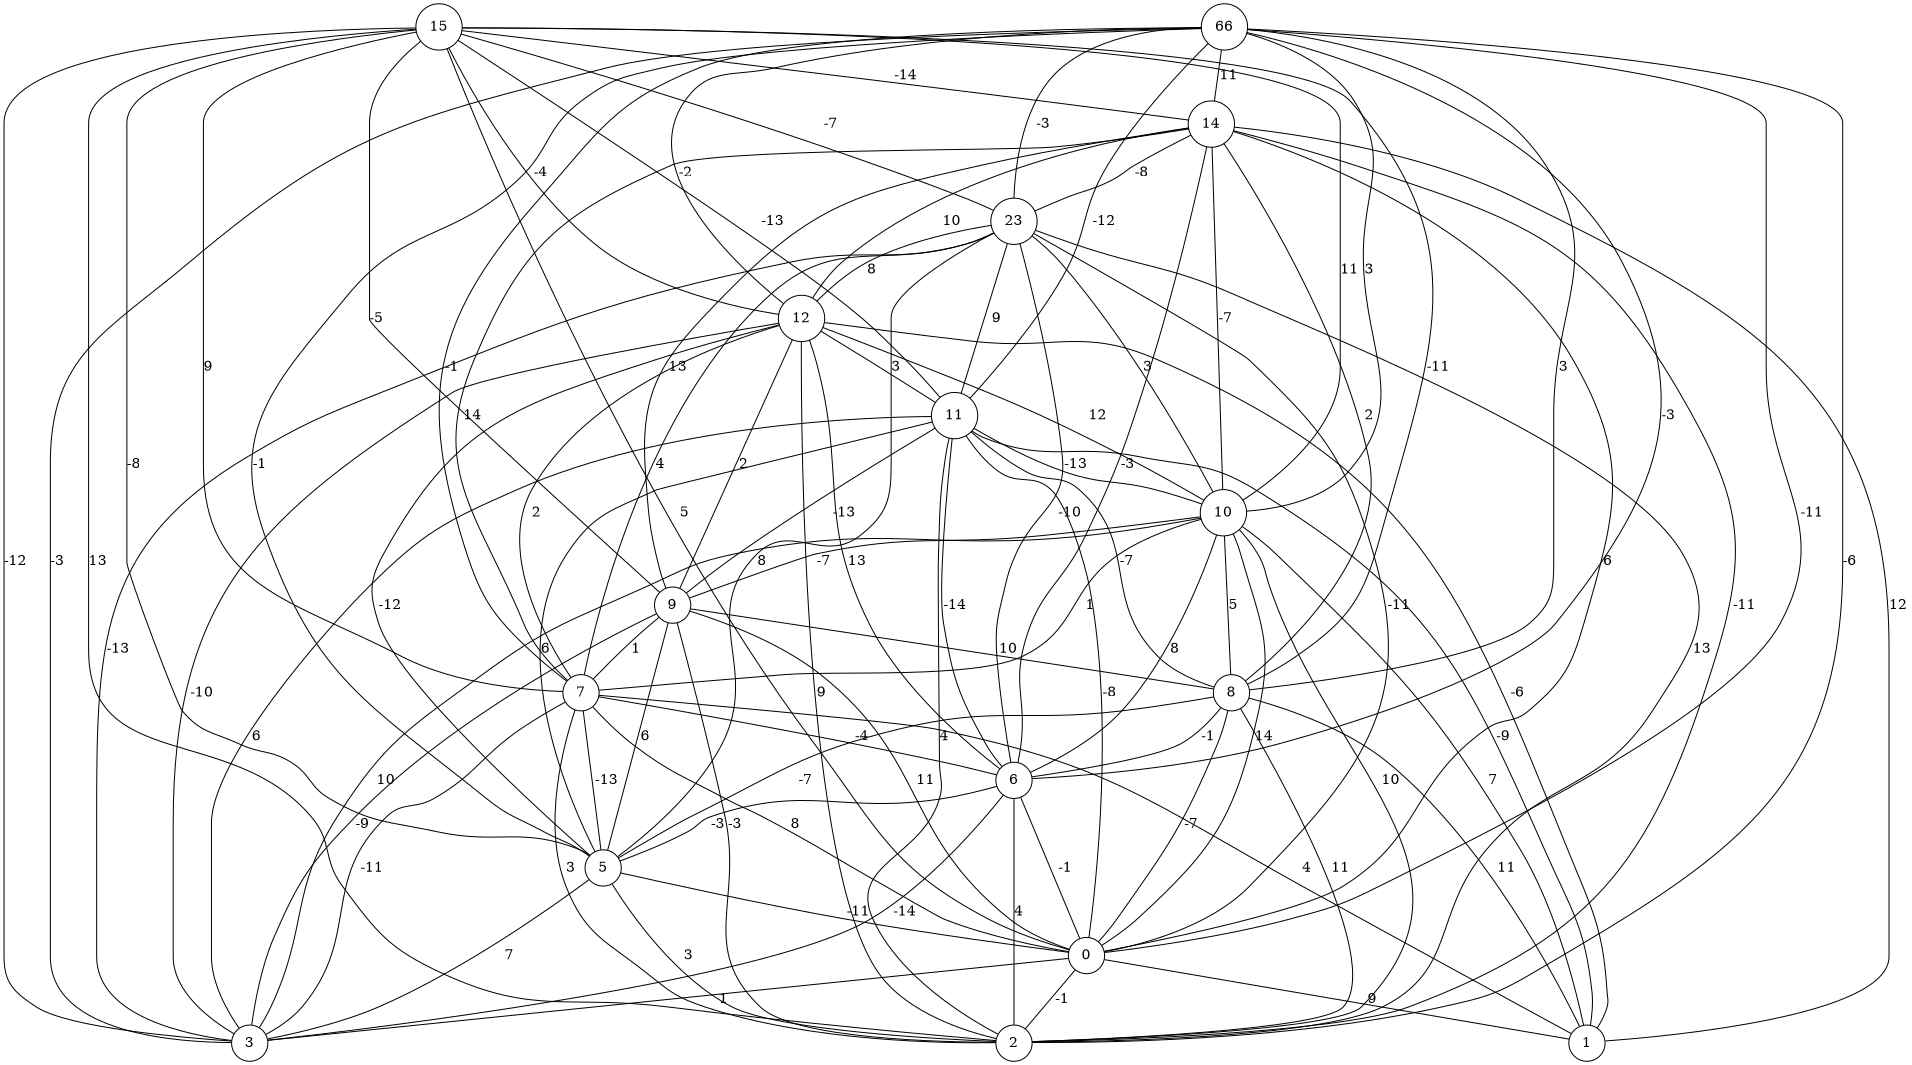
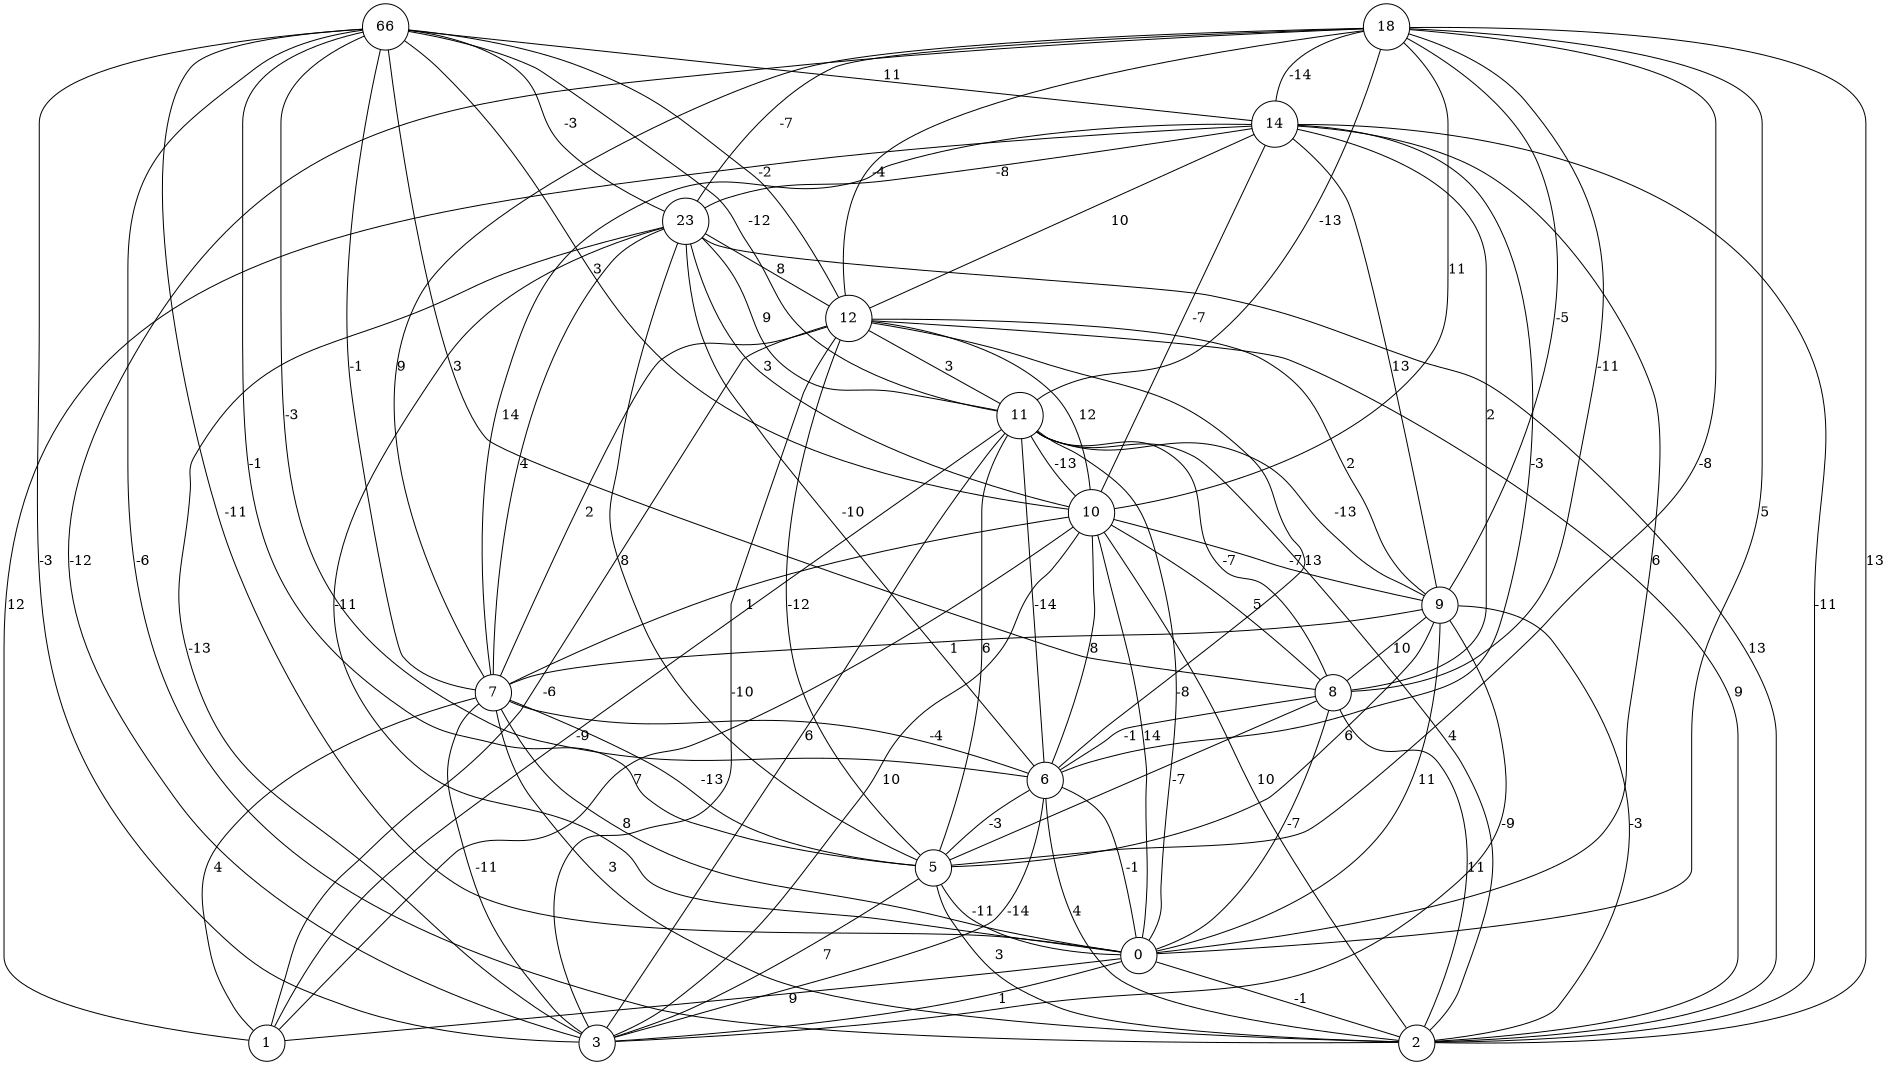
(439, 27) -> (1387, 27)
(1449, 824) -> none
